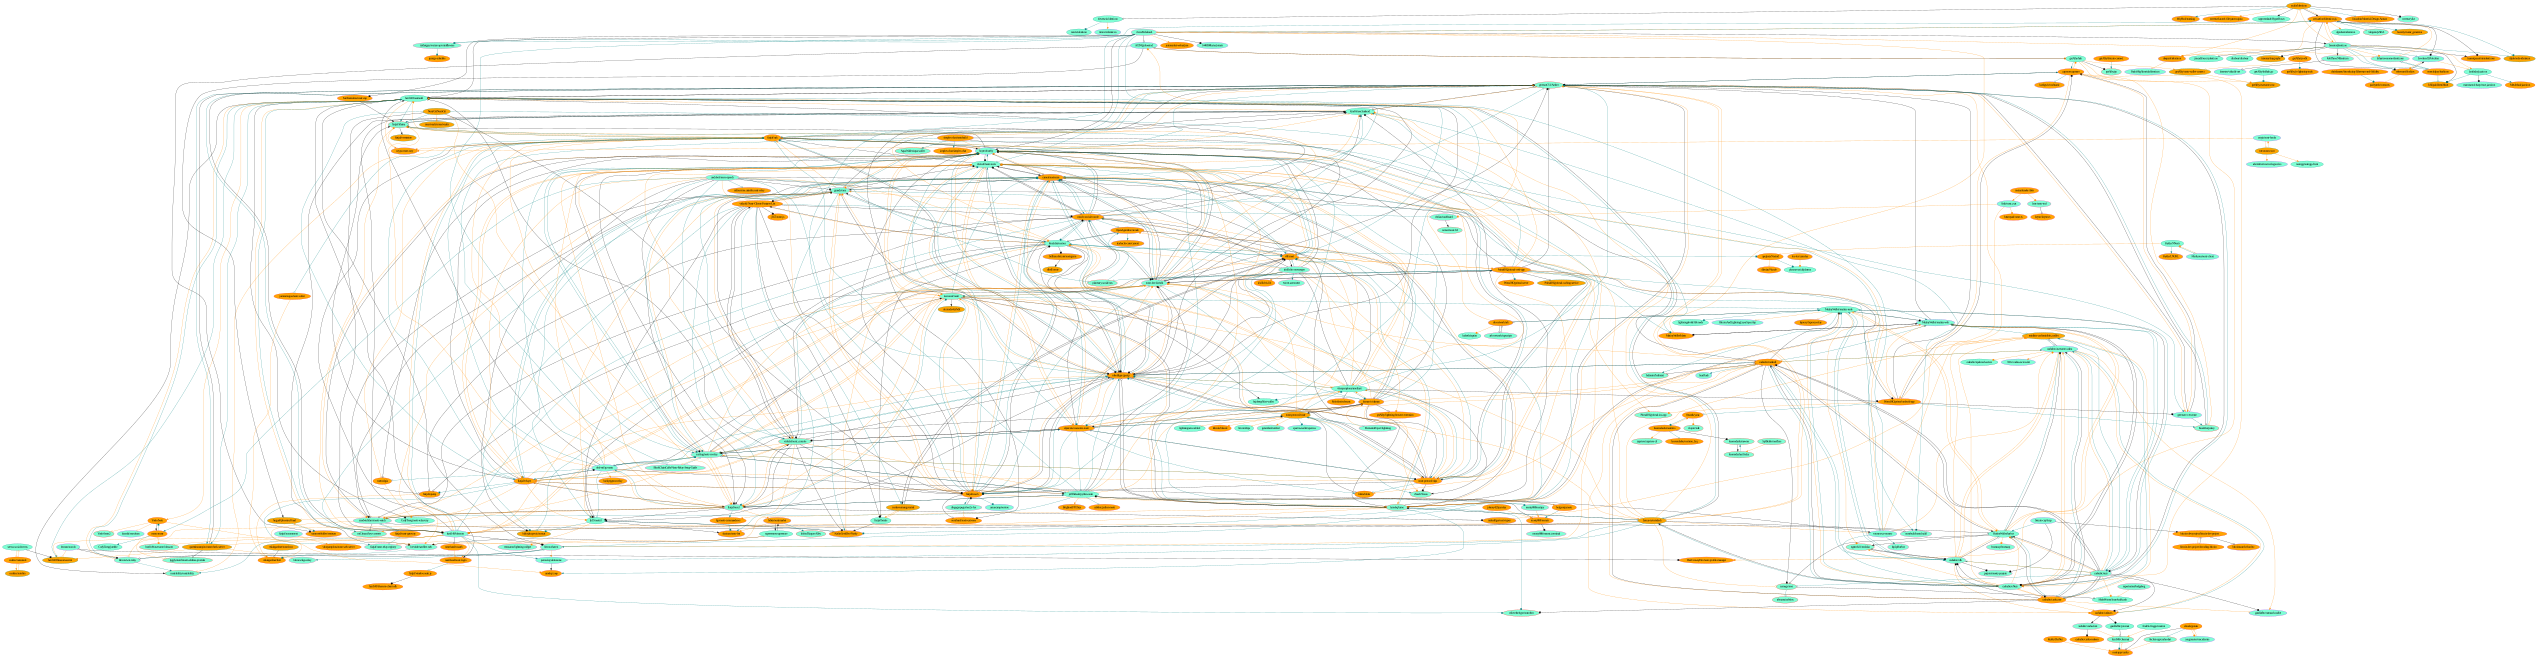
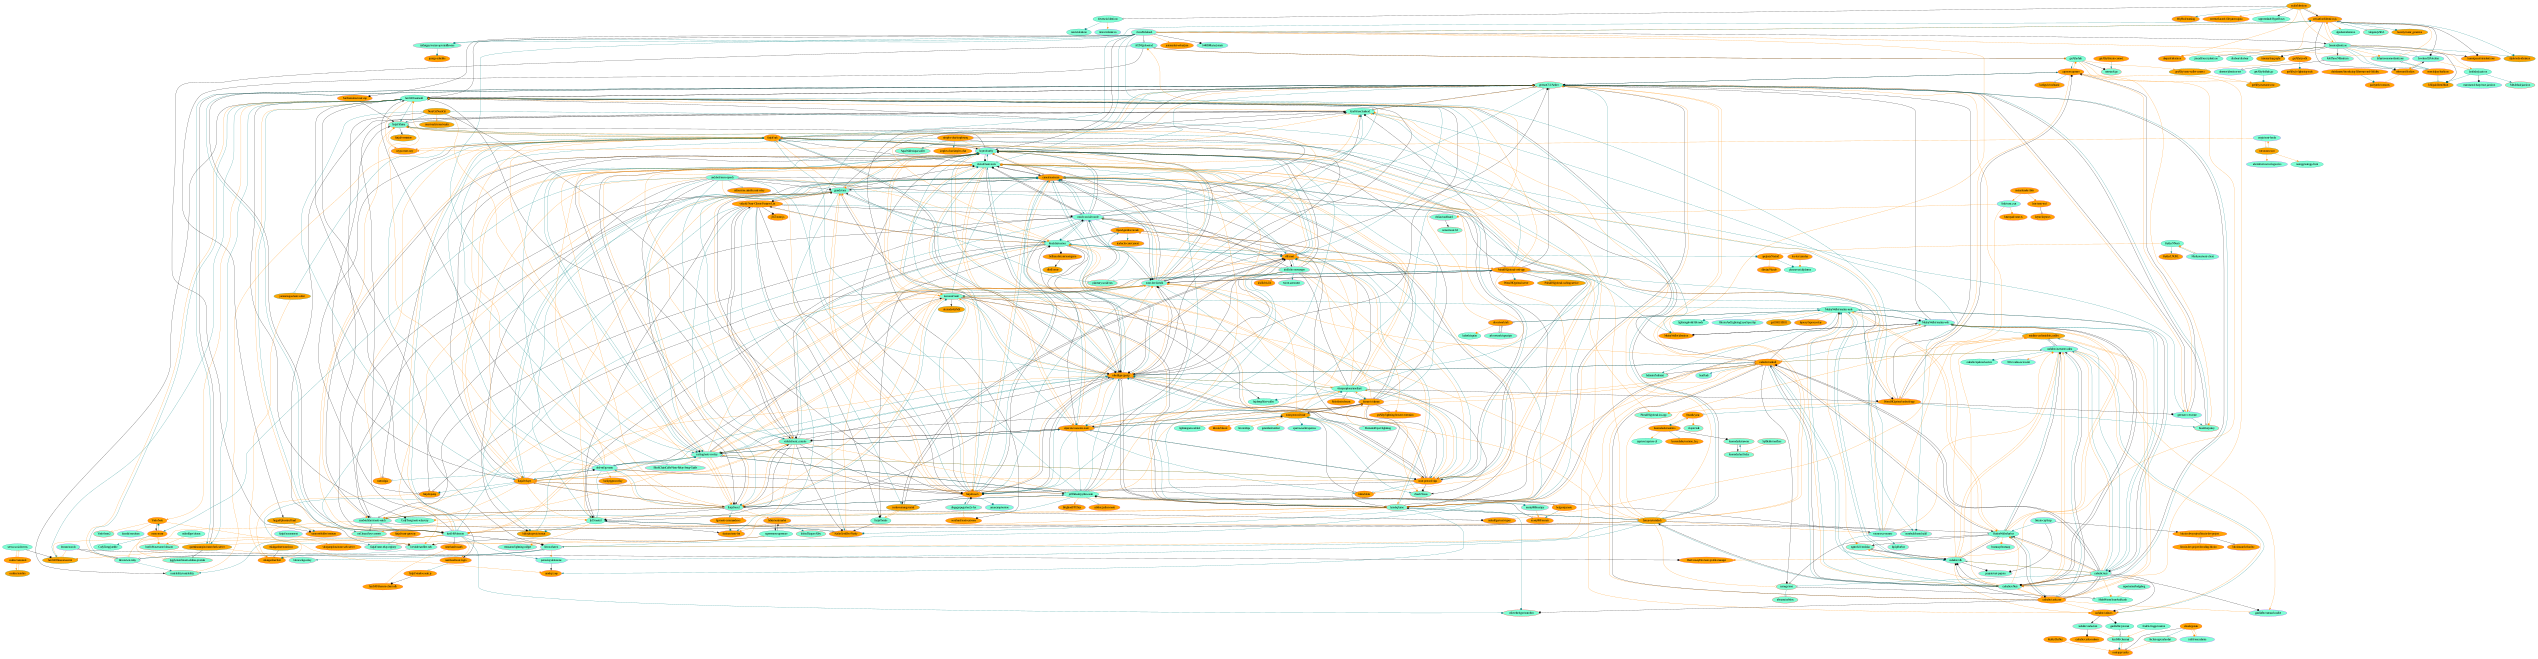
(2370, 19) -> none
(2408, 19) -> none
(2111, 72) -> (2111, 72)
(2145, 72) -> none
(2230, 72) -> (2230, 72)
(2520, 85) -> (2520, 85)
(877, 113) -> none
(955, 138) -> (955, 138)
(1192, 178) -> none
(2039, 204) -> (2039, 204)
(1088, 217) -> (1088, 217)
(2151, 227) -> (2151, 227)
(1210, 229) -> none
(292, 296) -> (292, 296)
none -> (1779, 323)
(1676, 336) -> (1676, 336)
(2020, 356) -> (2020, 356)
(685, 383) -> none
(1647, 441) -> (1647, 441)
(2145, 457) -> (2145, 457)
(397, 501) -> (911, 513)
(945, 503) -> (936, 501)
(1497, 507) -> none
(513, 512) -> (603, 201)
none -> (191, 534)
(1546, 534) -> none
(90, 552) -> (90, 552)
(455, 553) -> (415, 563)
(1995, 573) -> (1995, 573)
(2197, 639) -> (2197, 639)
